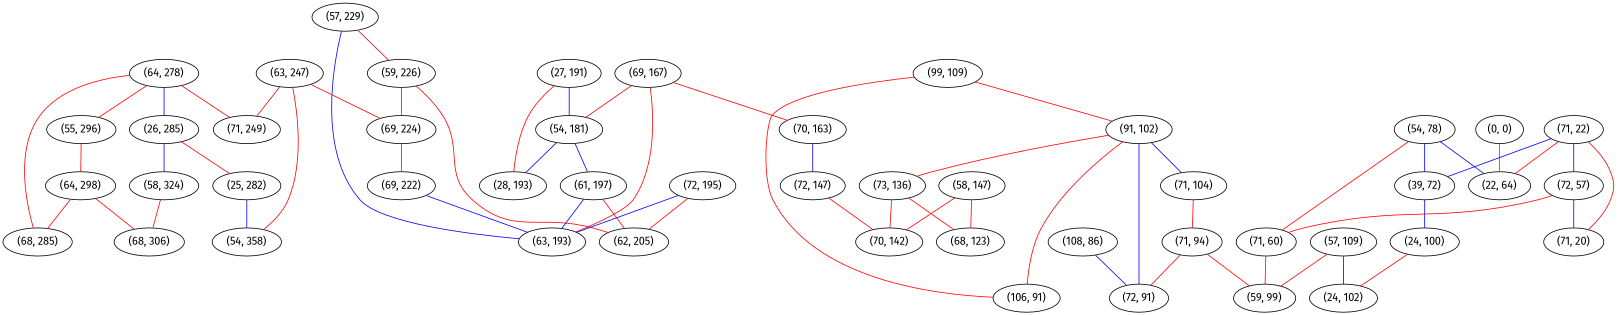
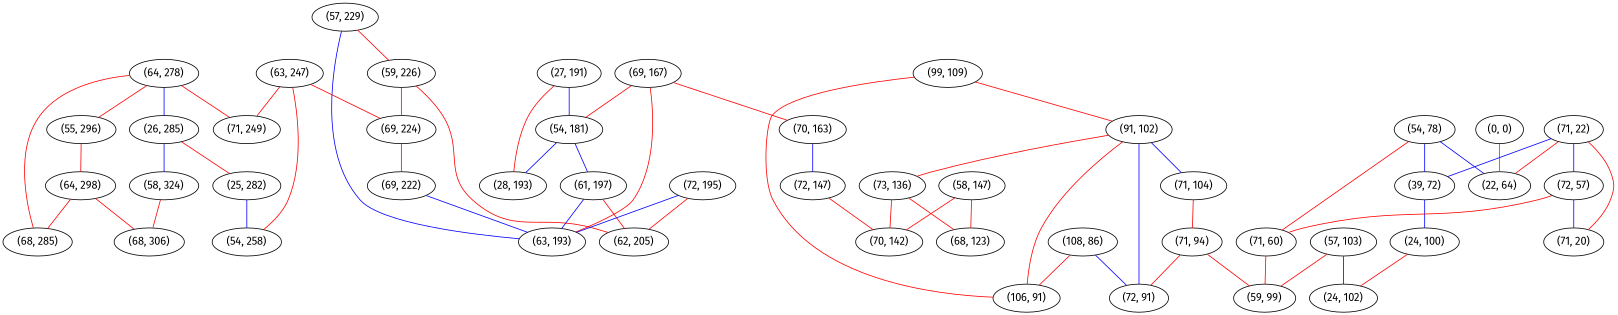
(247, 242) -> (247, 242)
(1343, 242) -> (1343, 242)
none -> (1055, 270)
